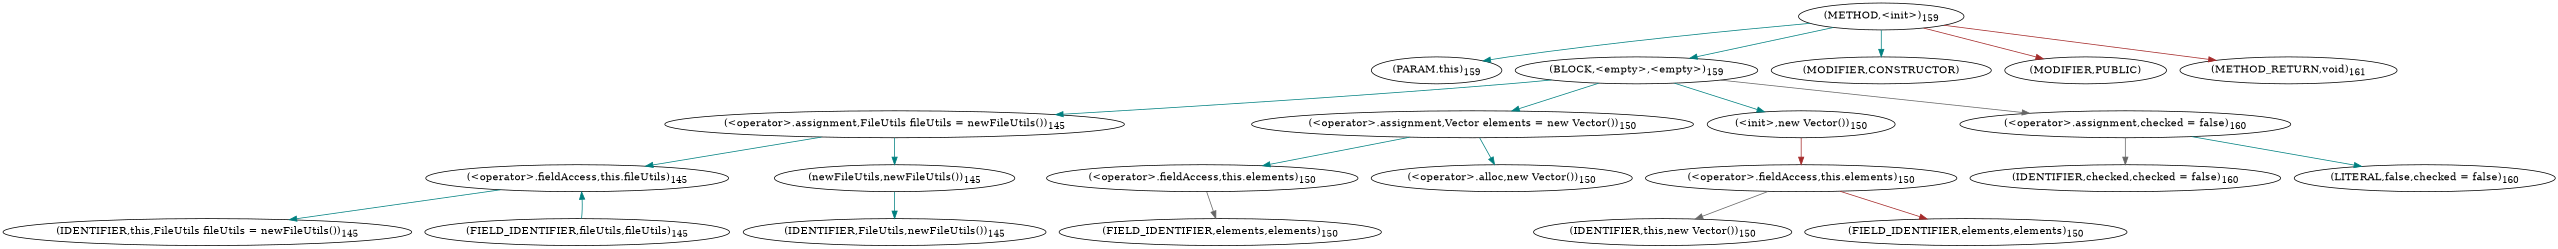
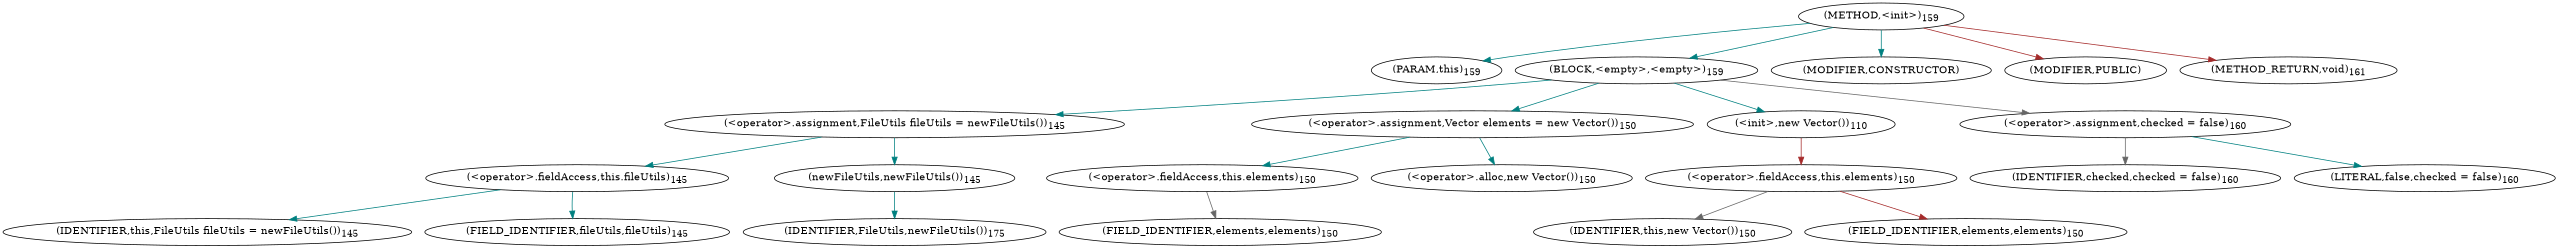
(1859, 123) -> (1859, 123)
(582, 209) -> (572, 201)
(996, 231) -> (996, 231)
